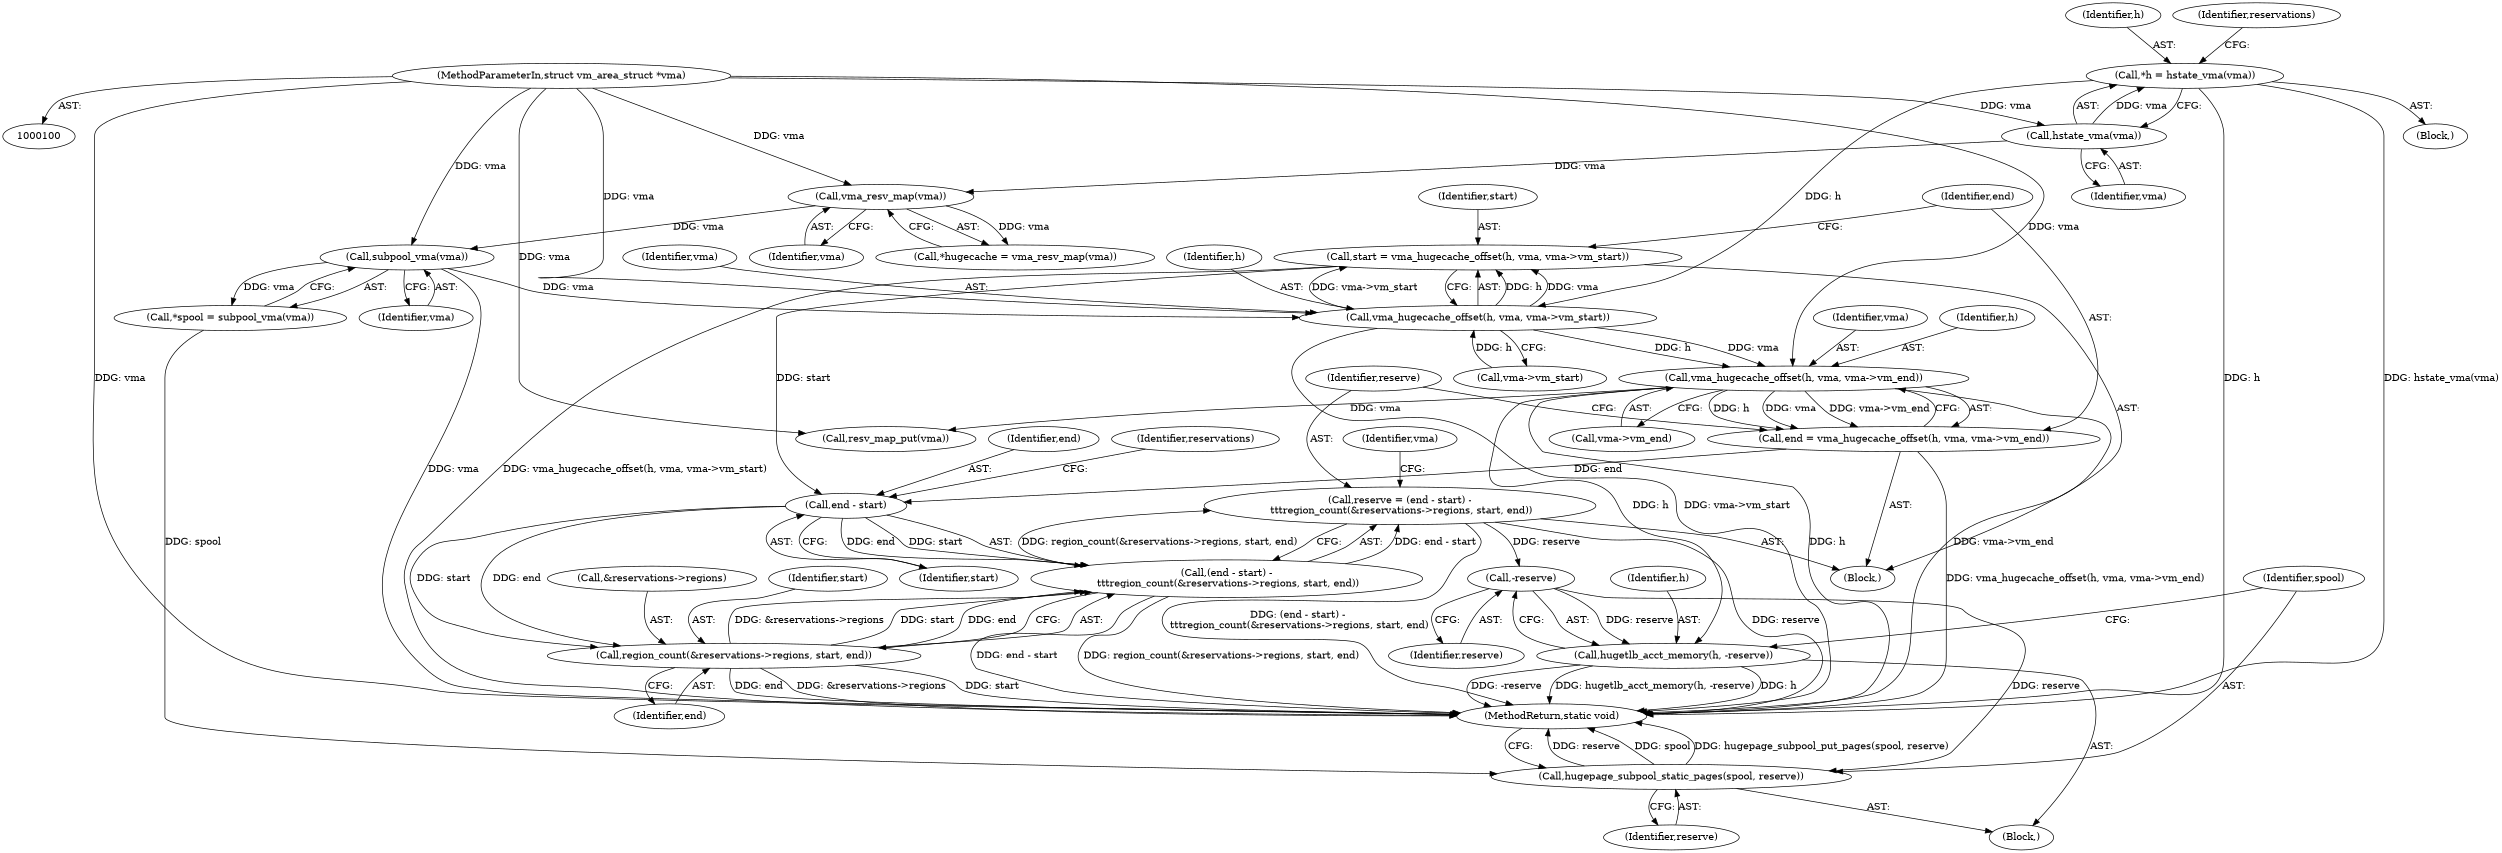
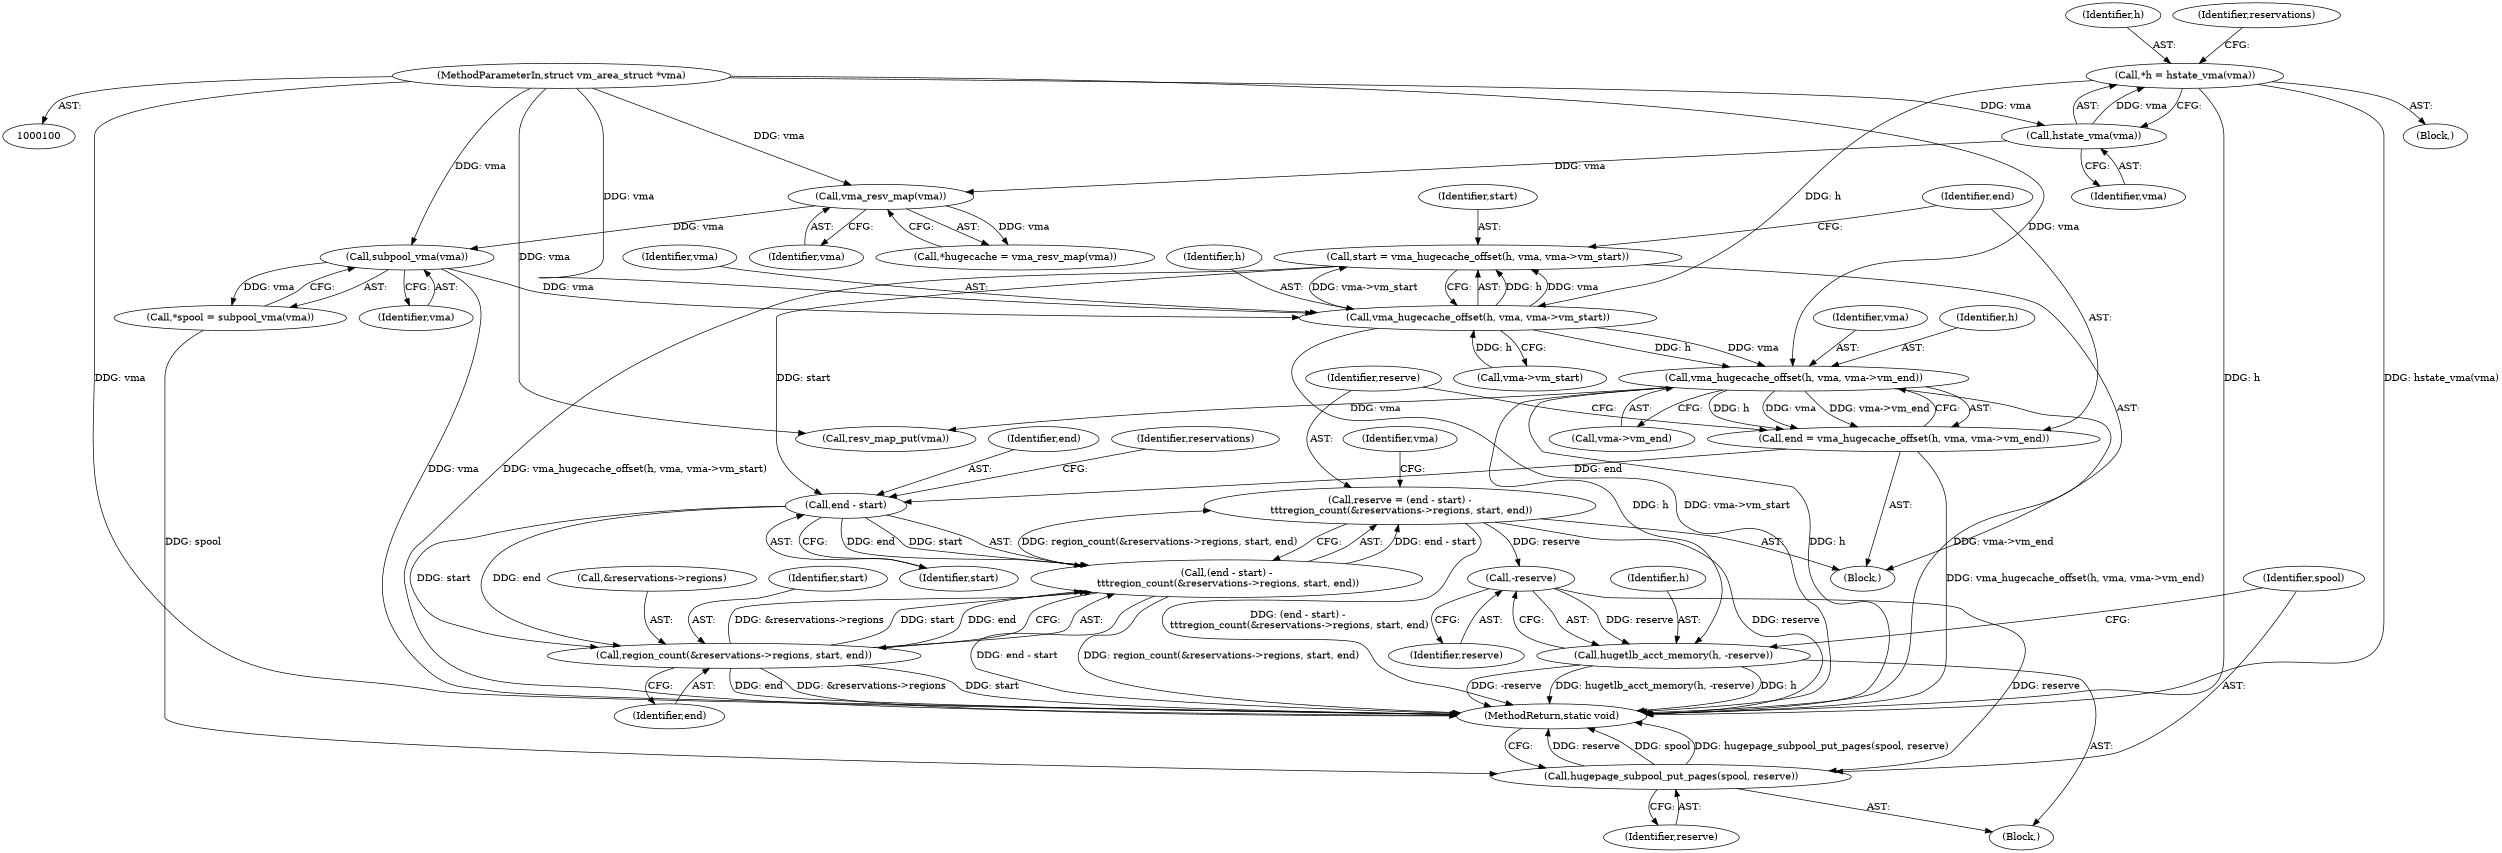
(1671, 777) -> (1671, 777)
